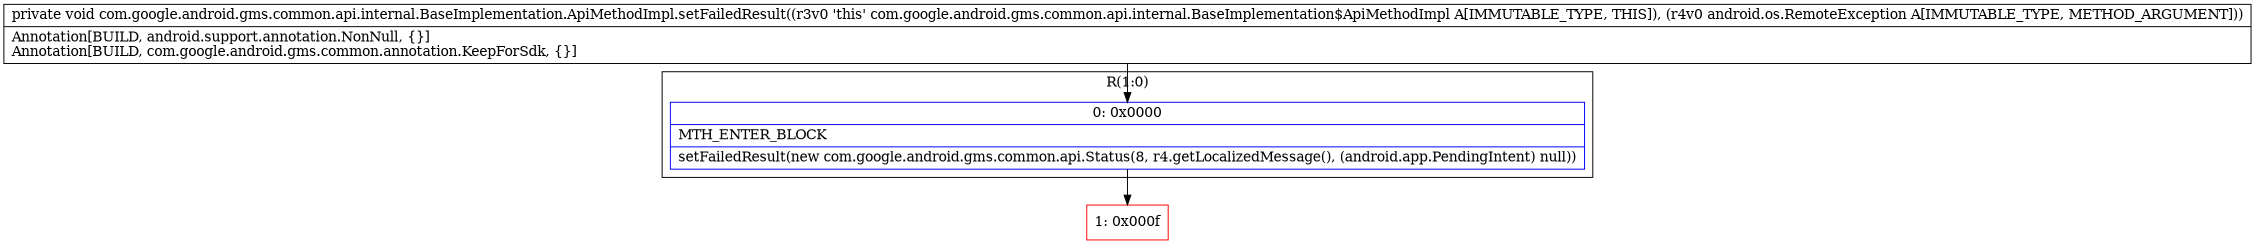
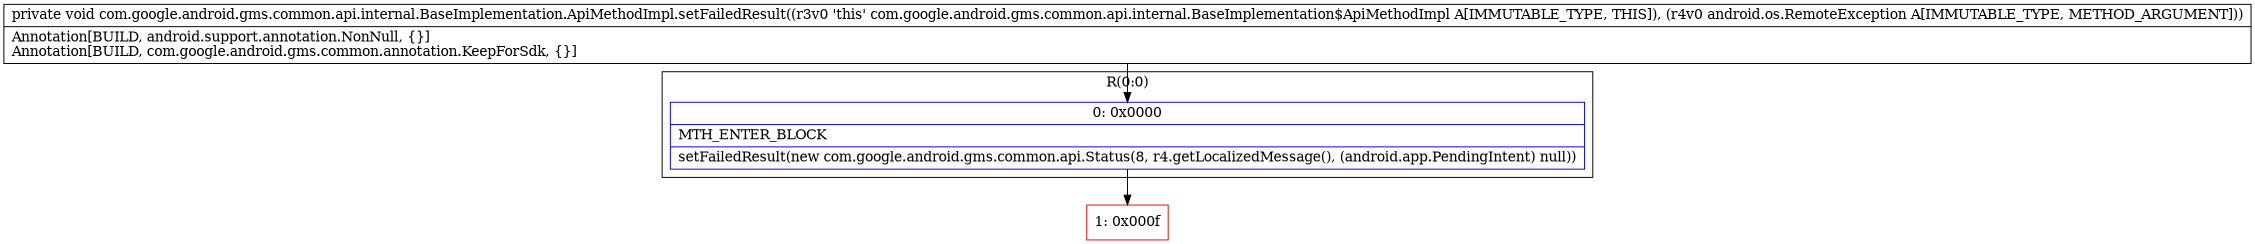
(1127, 83) -> (1127, 83)
